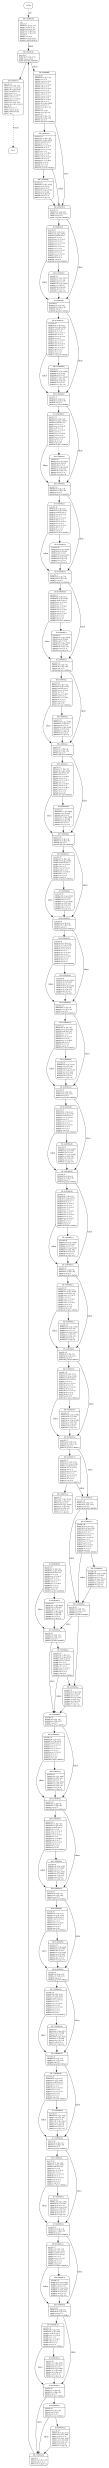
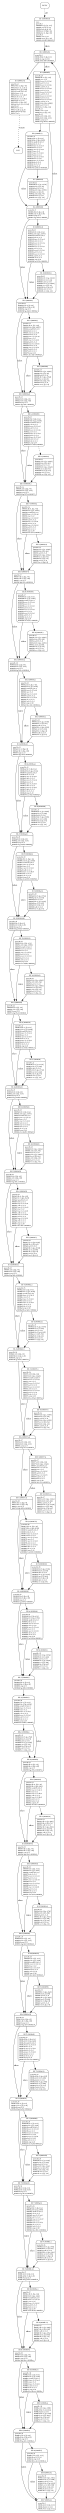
(77, 1650) -> (26, 1606)
(49, 1677) -> none
